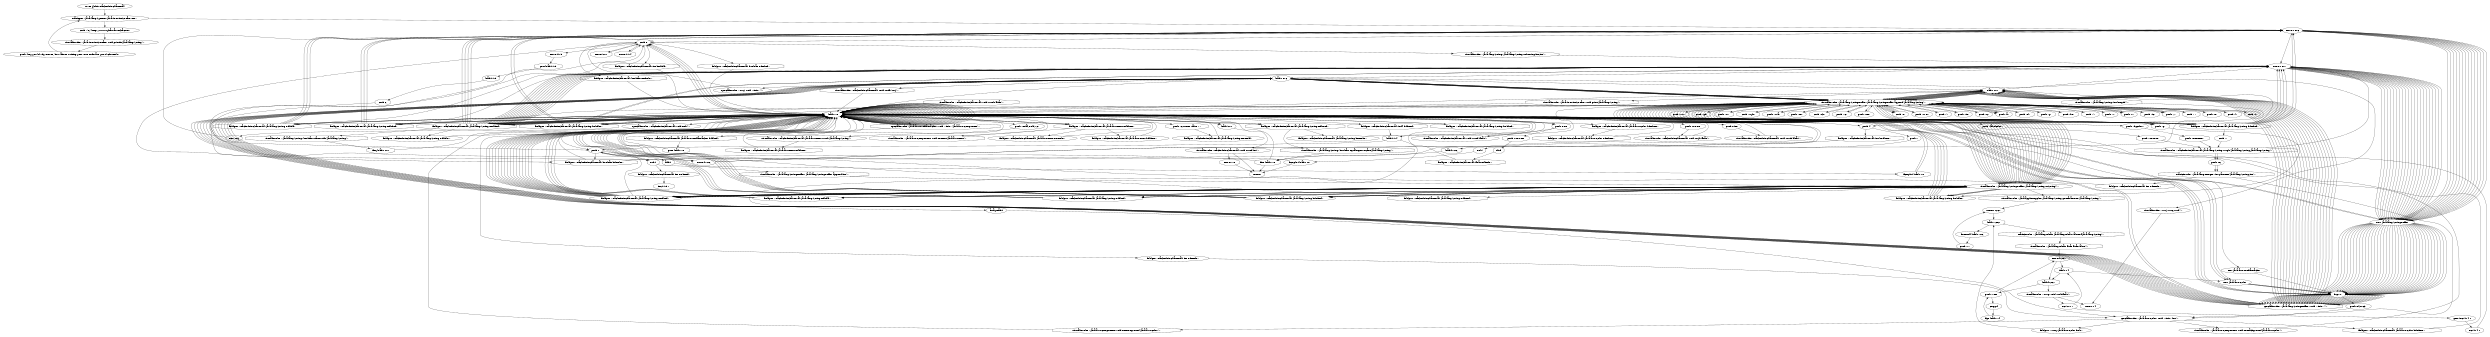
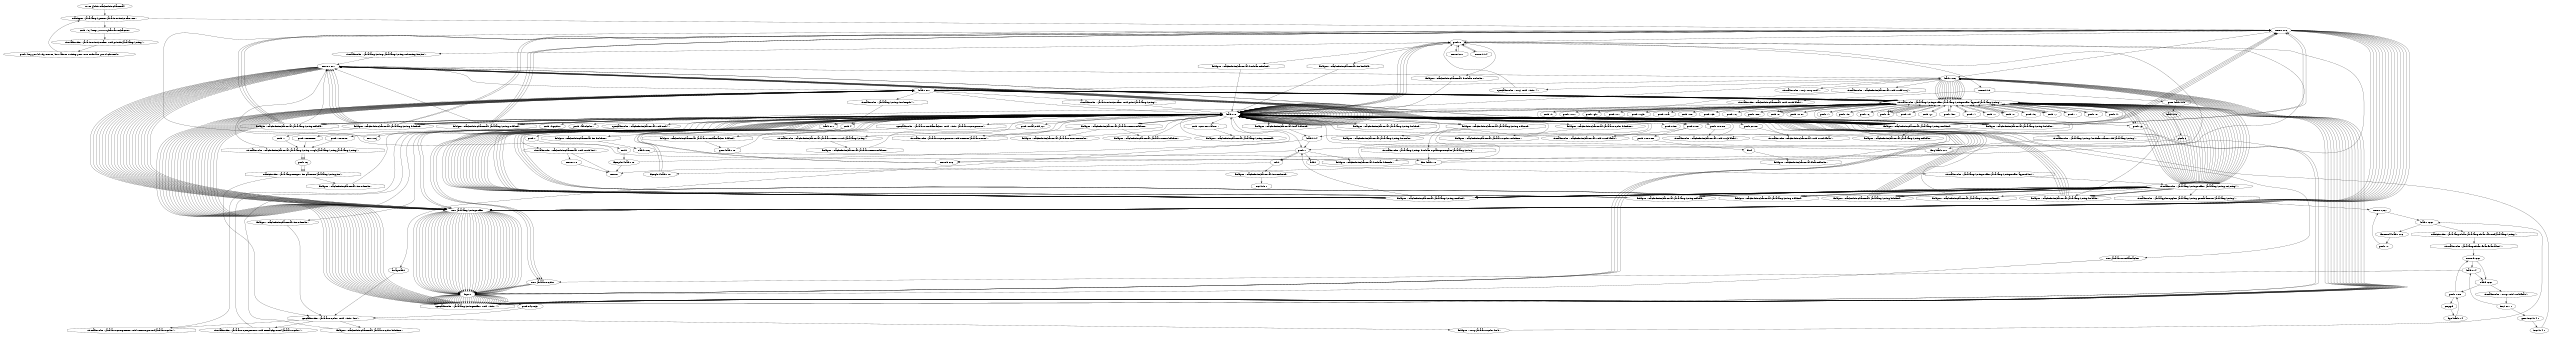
(2286, 48) -> (2124, 53)
none -> (1751, 126)
(1748, 132) -> (1890, 96)
(2090, 306) -> none
